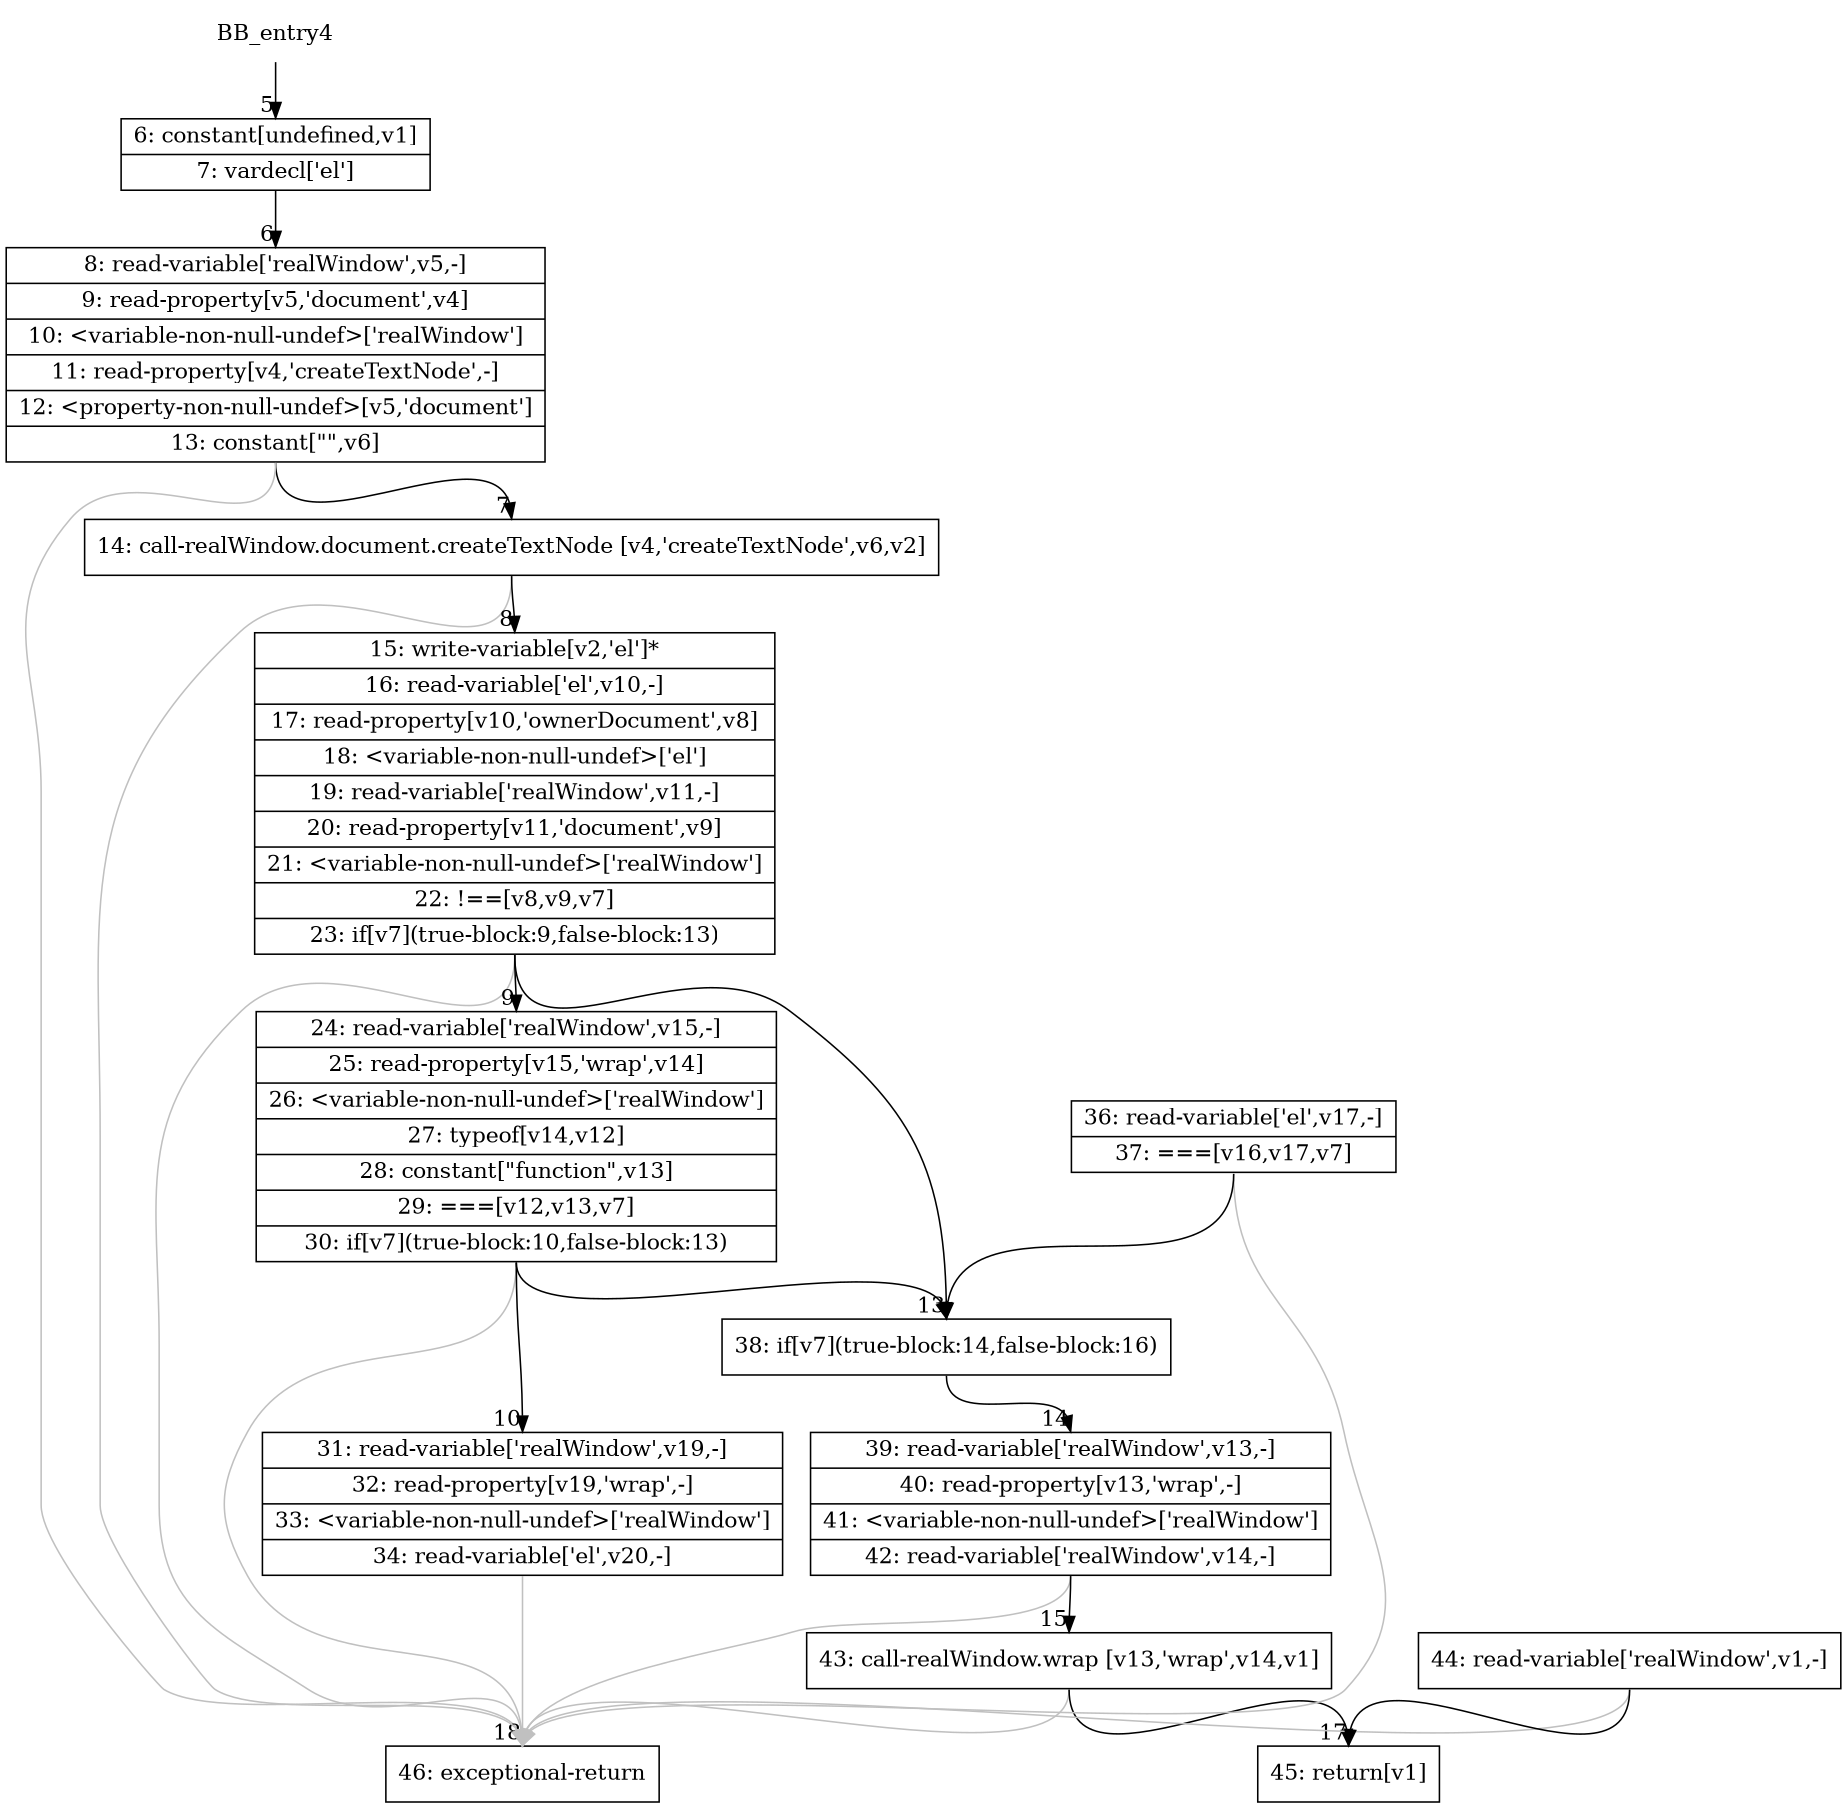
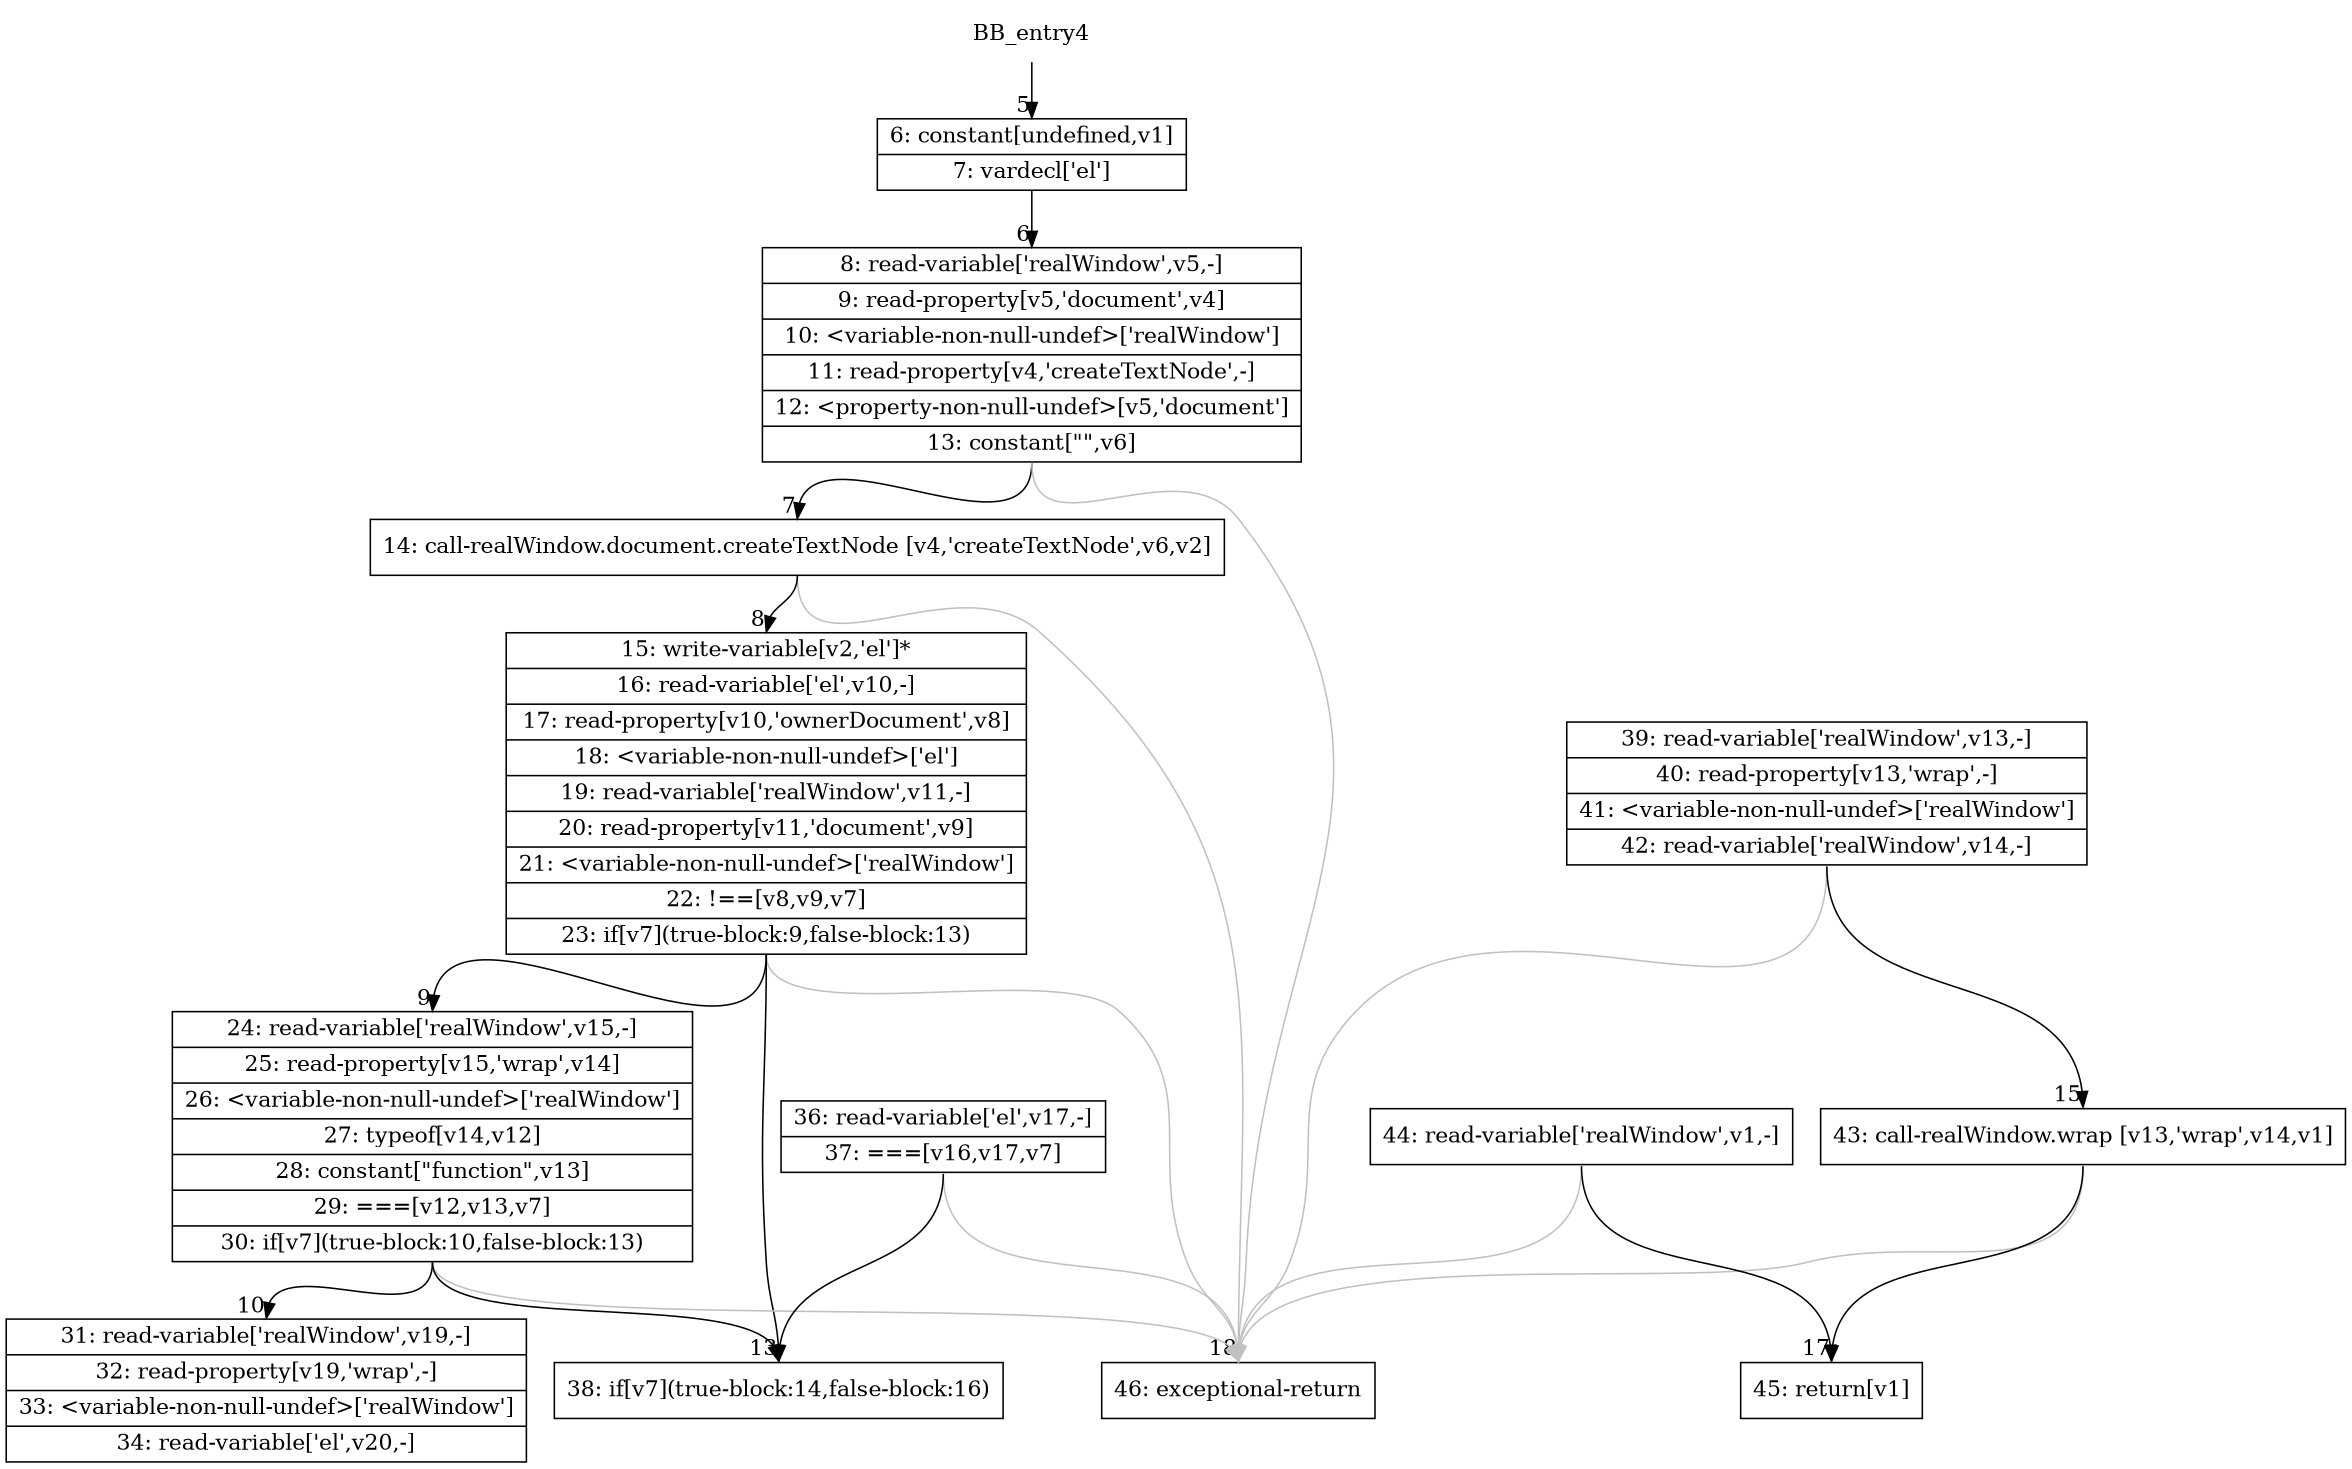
(1001, 1404) -> none
(523, 1653) -> none
